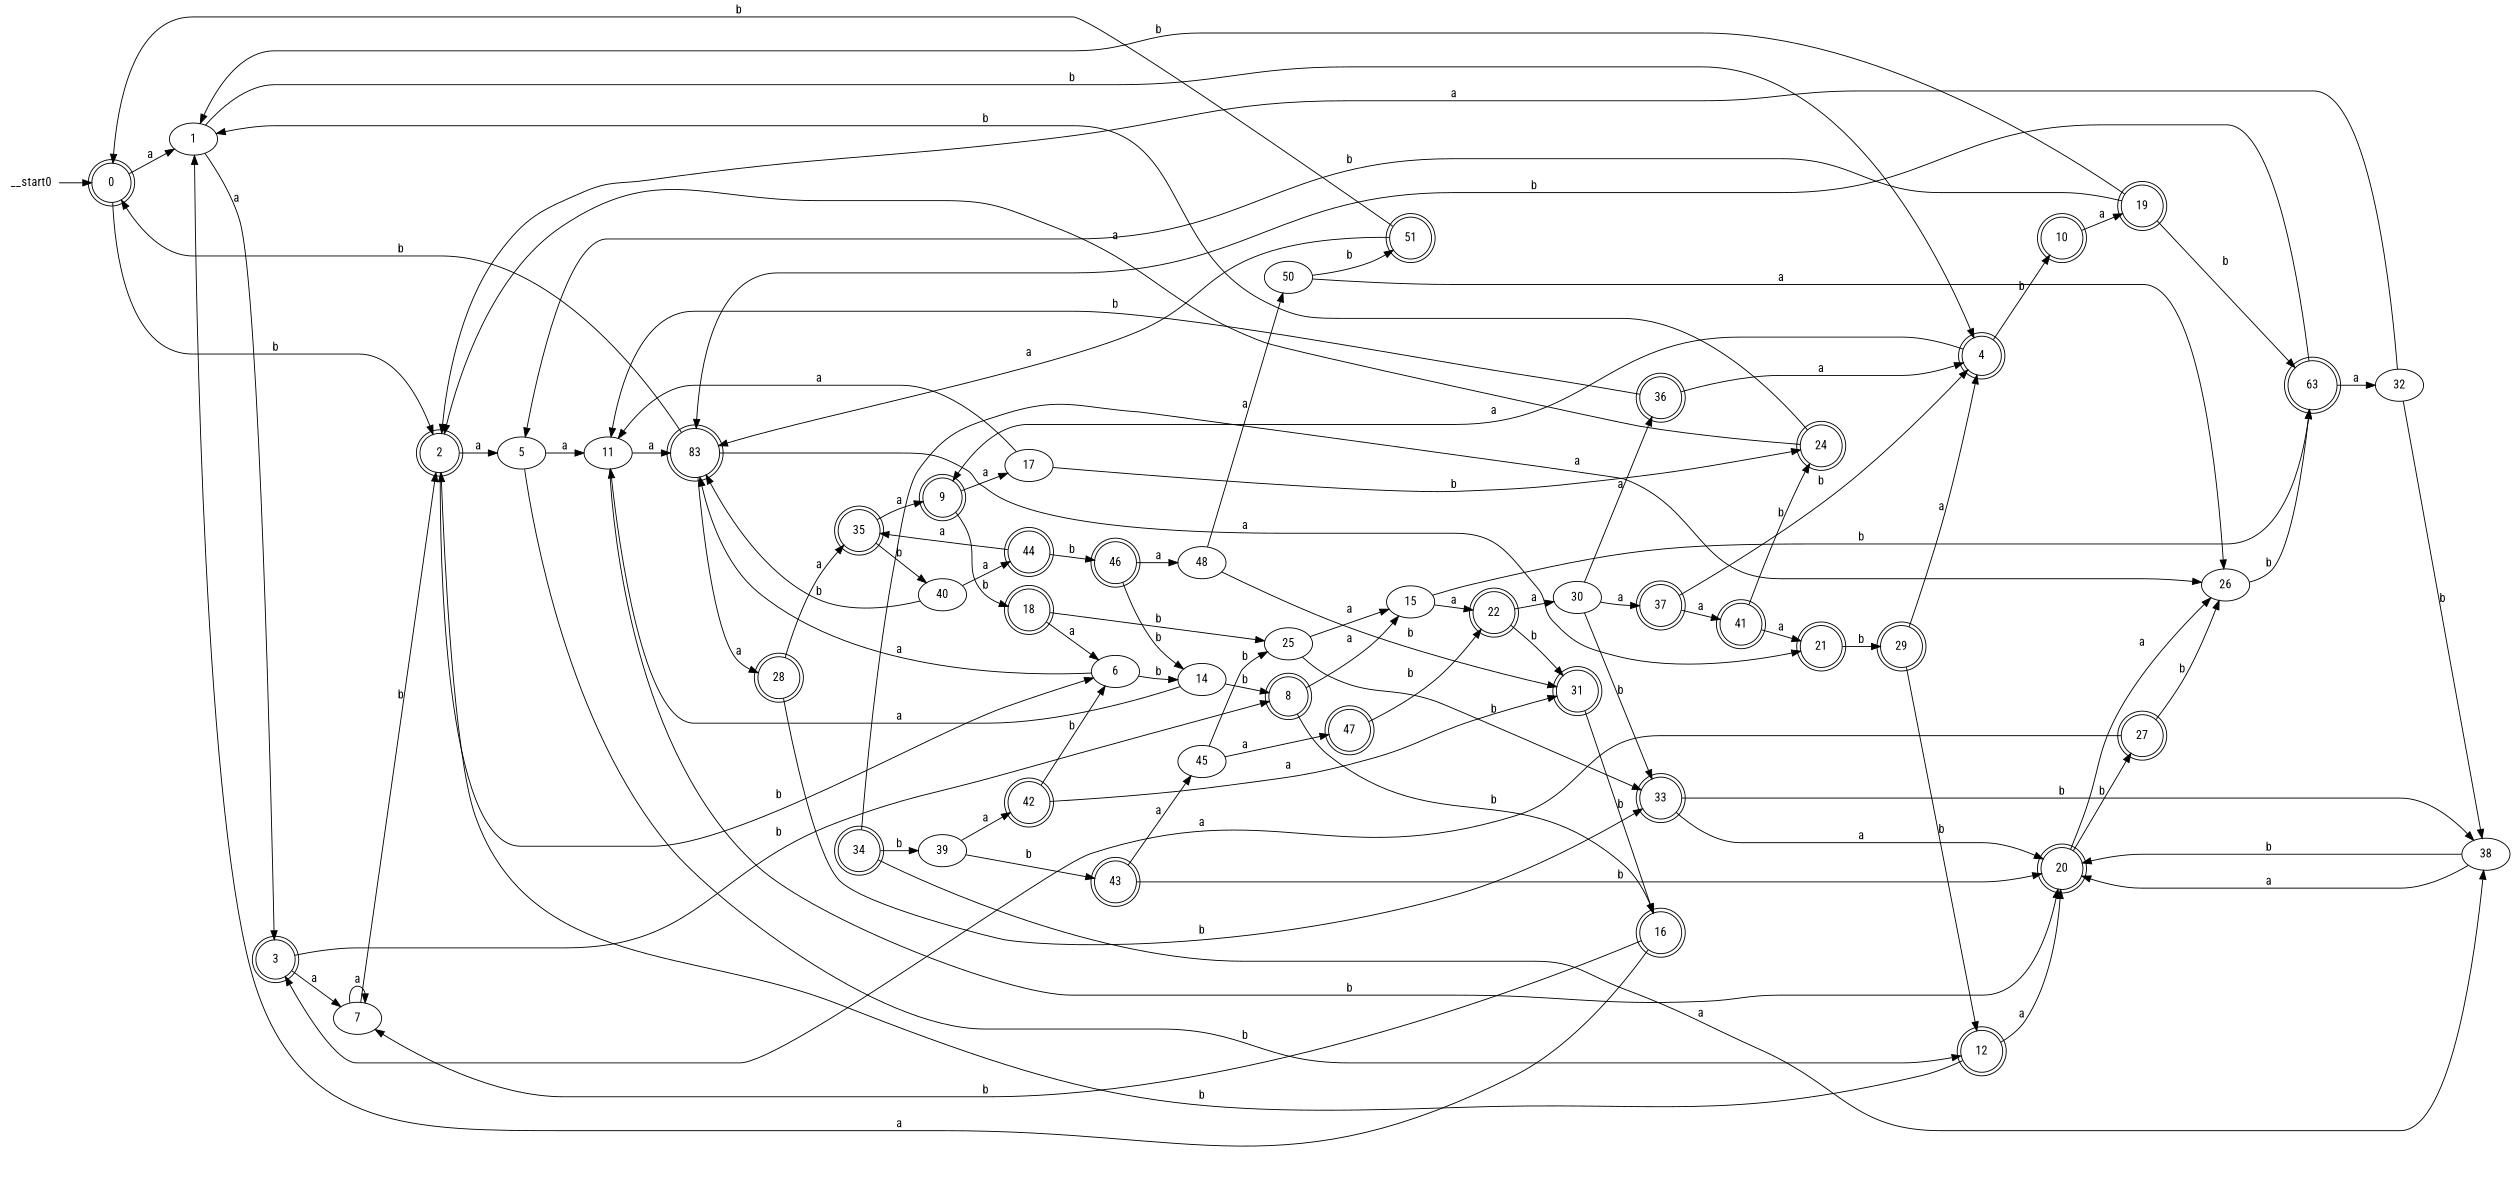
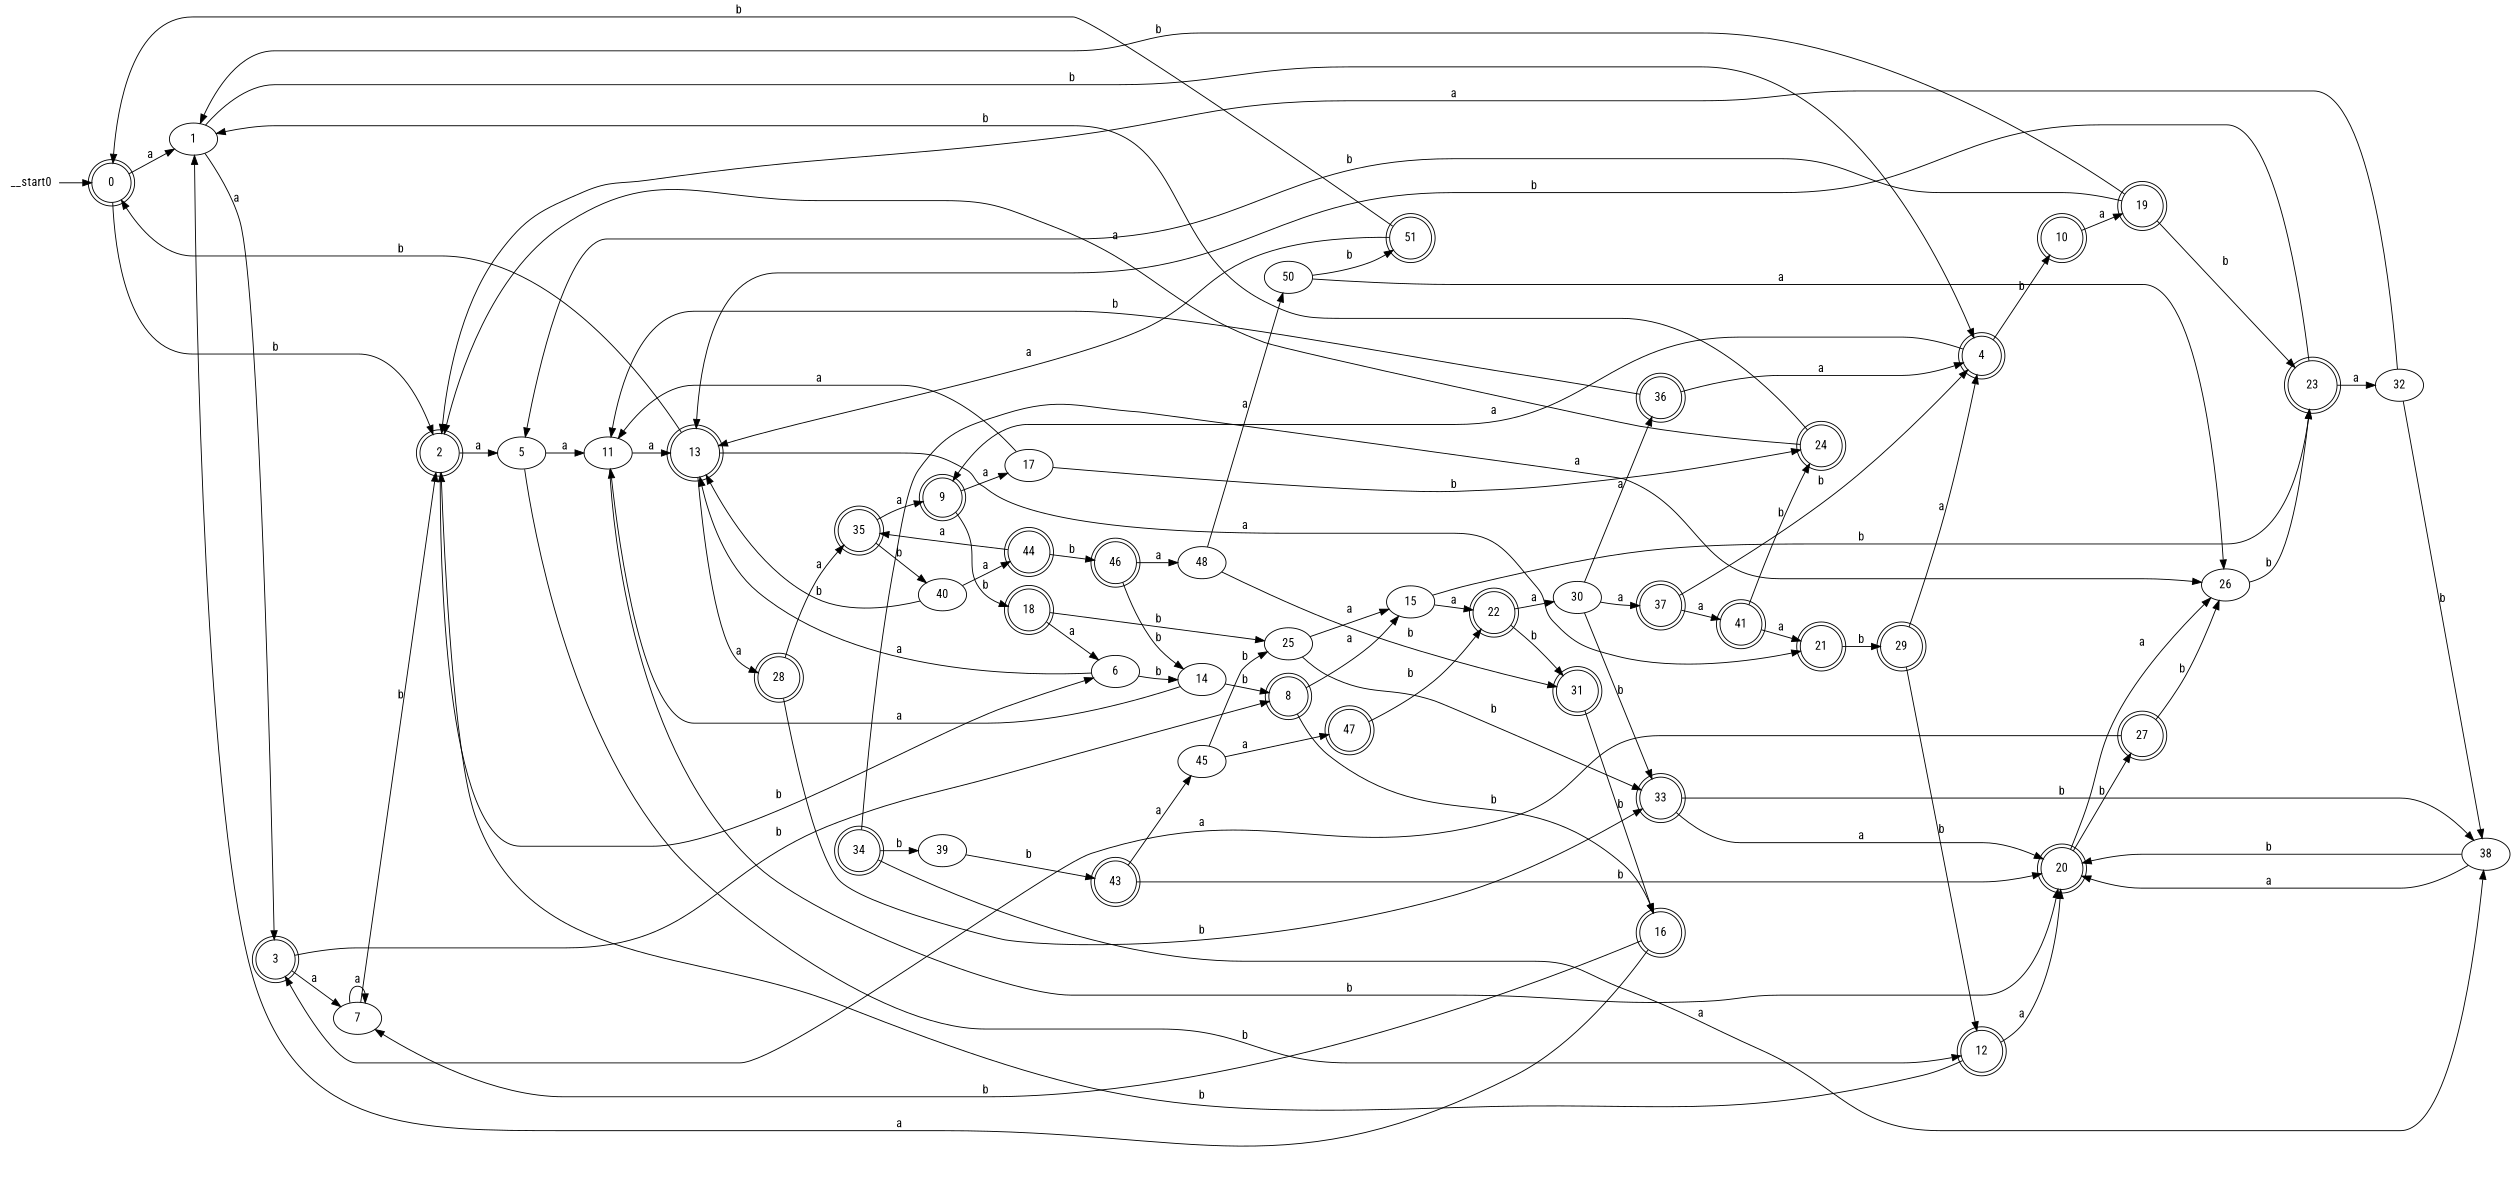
(2313, 385) -> (2313, 385)
(695, 453) -> (695, 453)
(1029, 803) -> none
